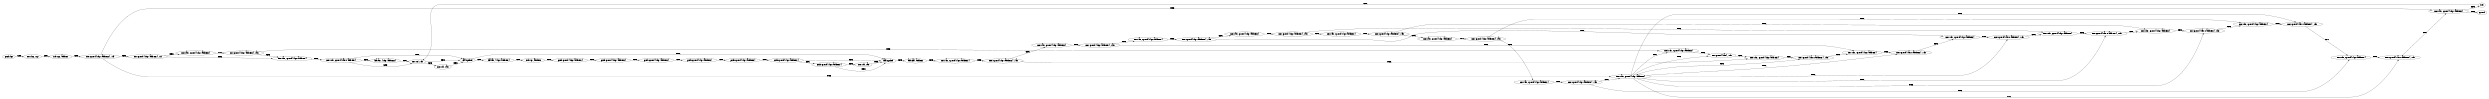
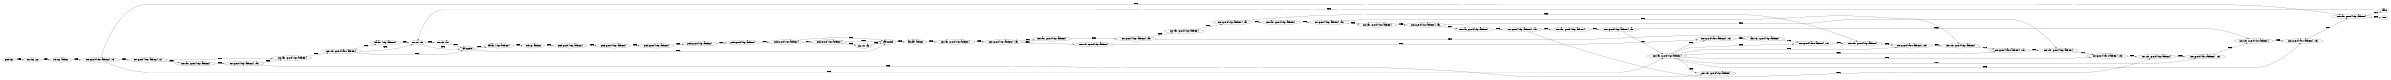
(2482, 5) -> (2384, 10)
(2482, 13) -> (2384, 18)
(1722, 55) -> none
